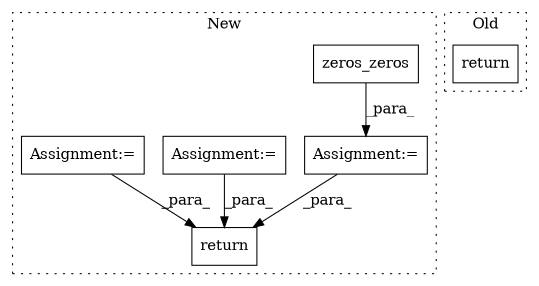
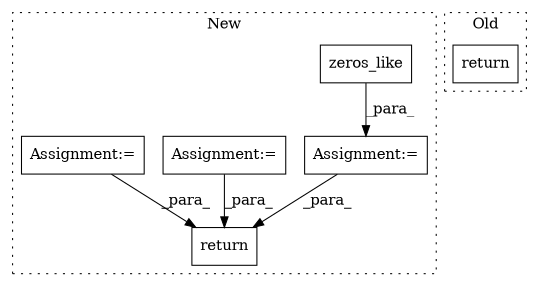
(366, 64) -> (366, 64)
